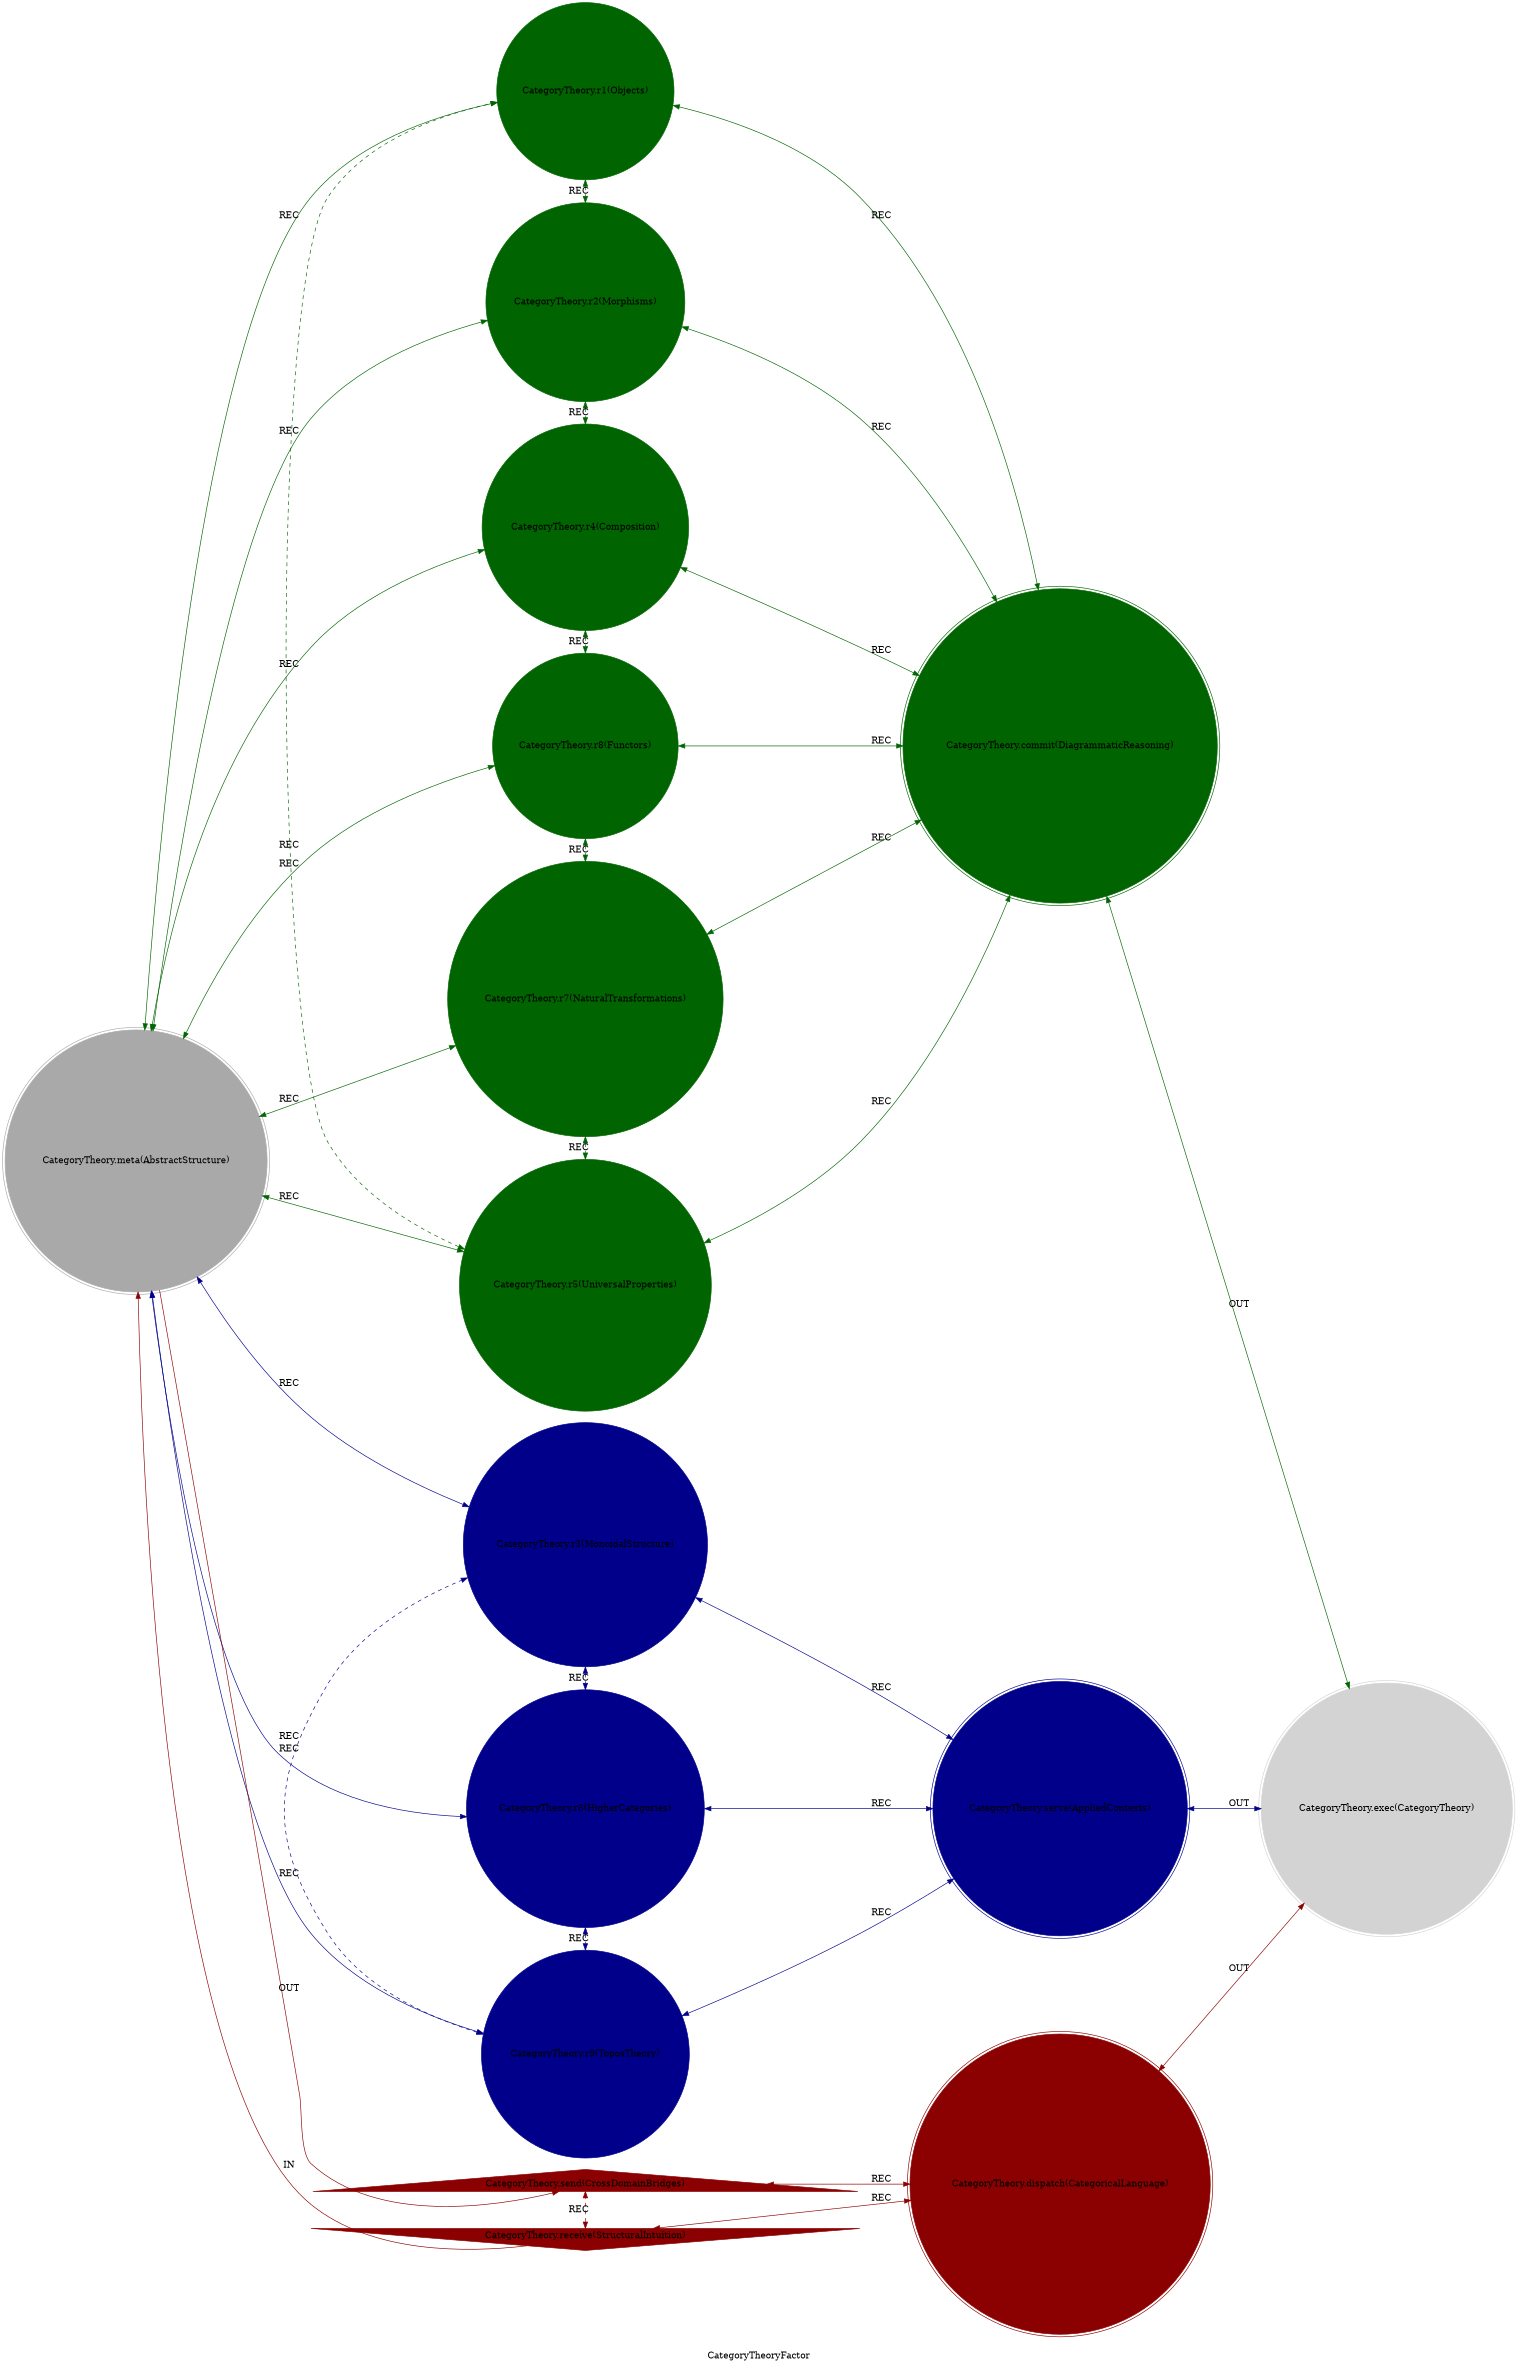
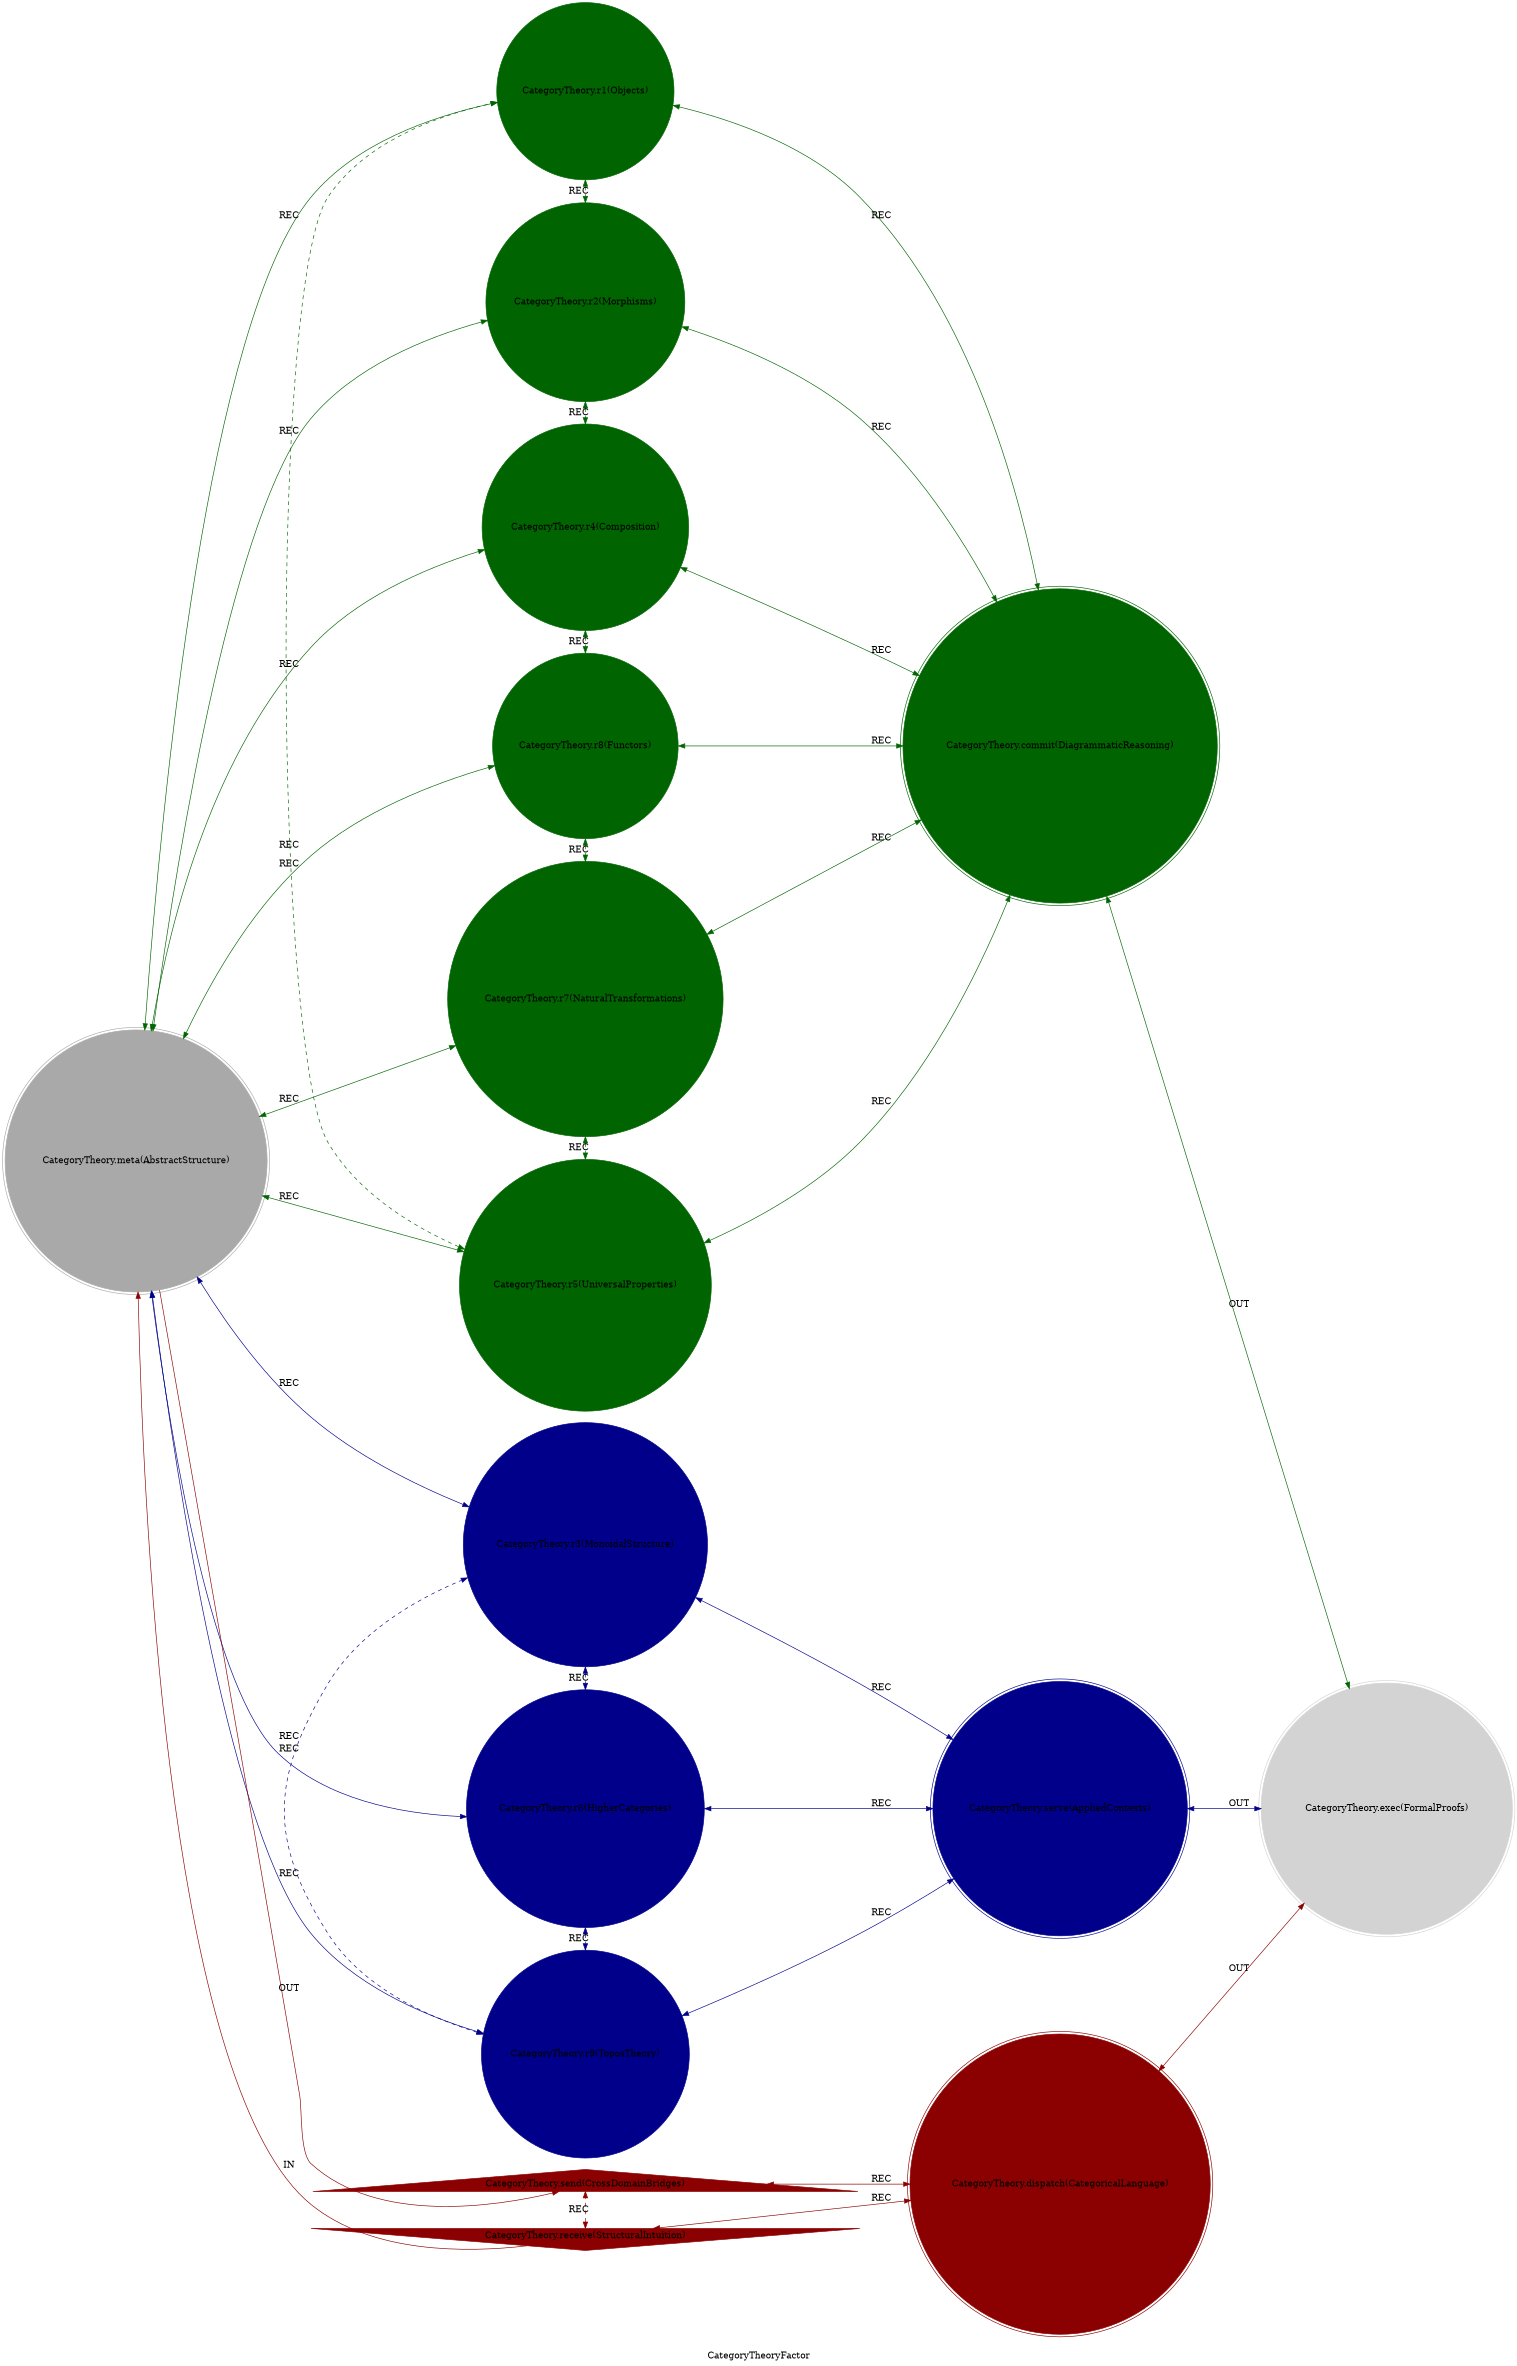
(1387, 1809) -> (1387, 1809)
